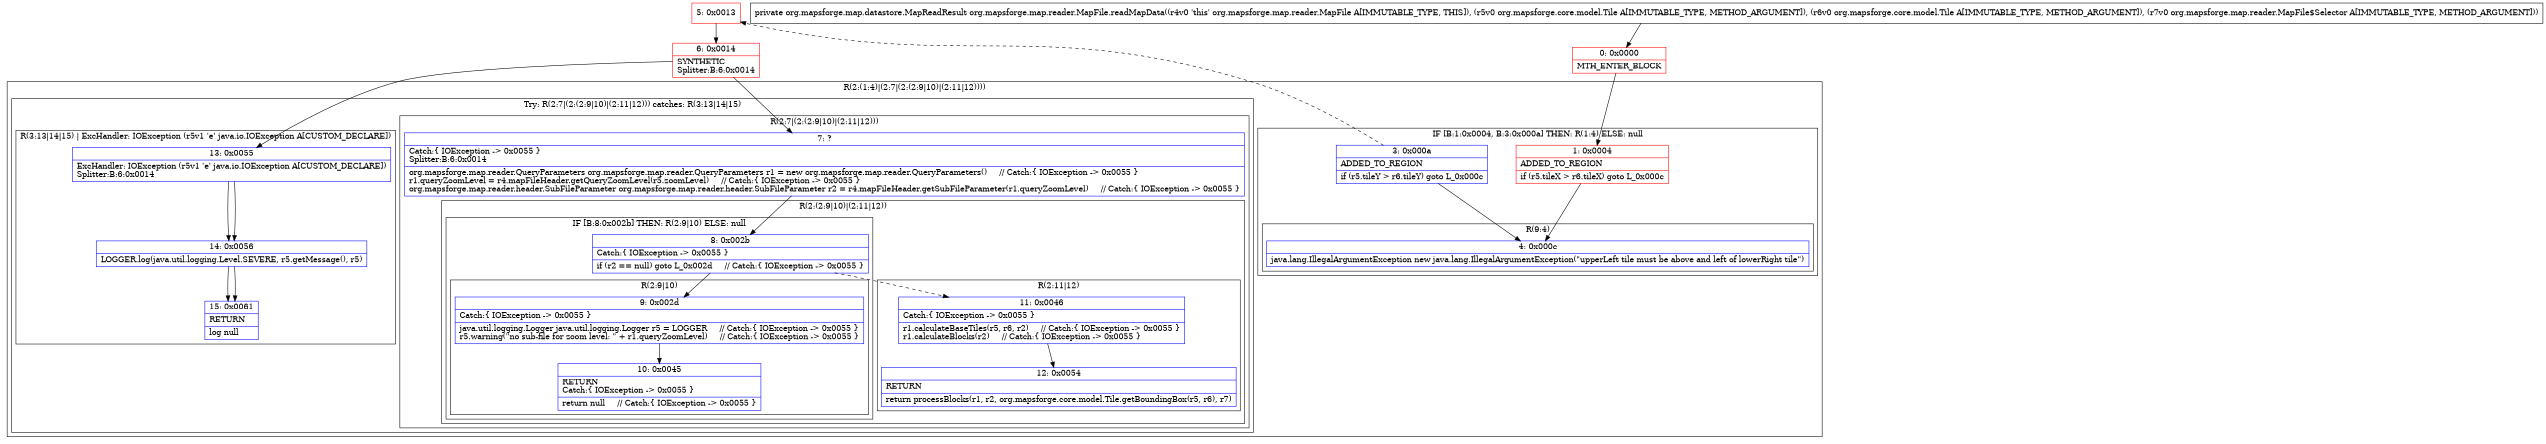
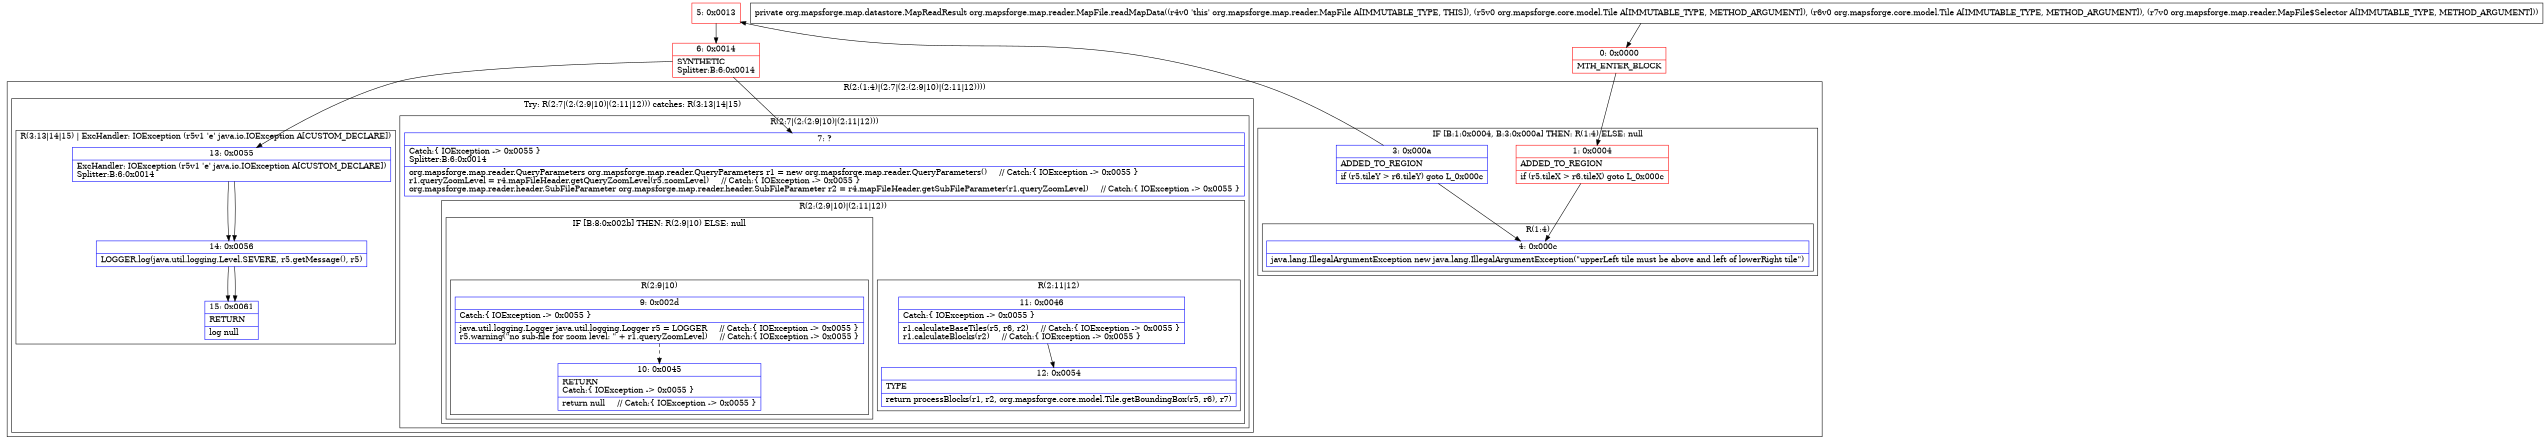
(1073, 49) -> (1073, 49)
(1538, 230) -> (1538, 230)
(730, 254) -> none
(659, 351) -> (659, 351)
(904, 386) -> (897, 386)
